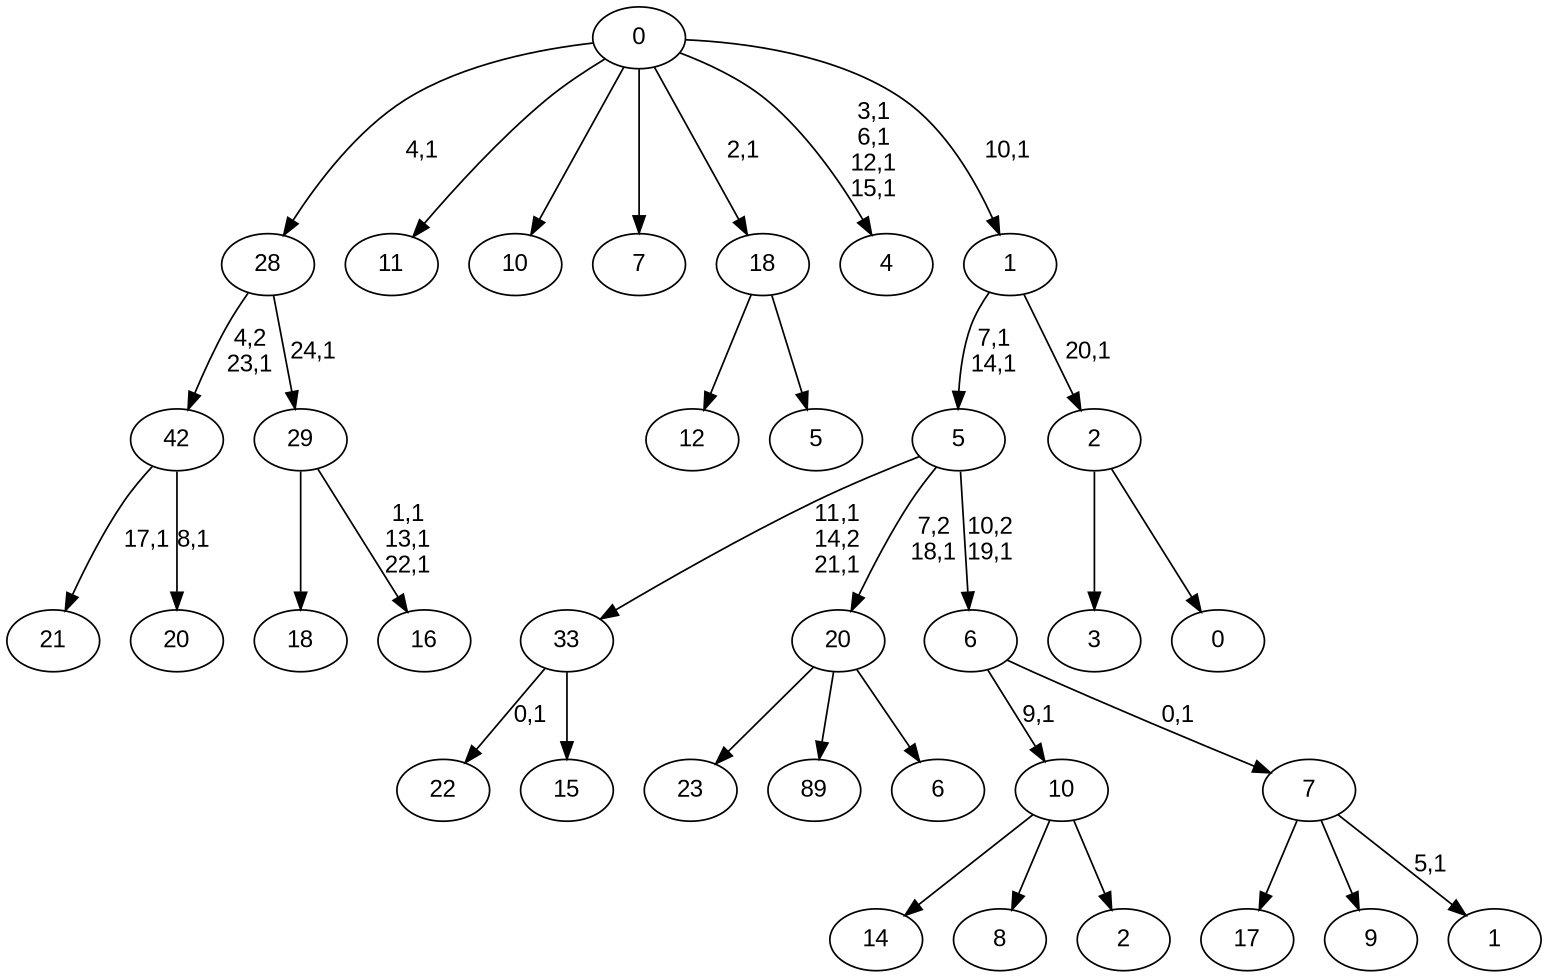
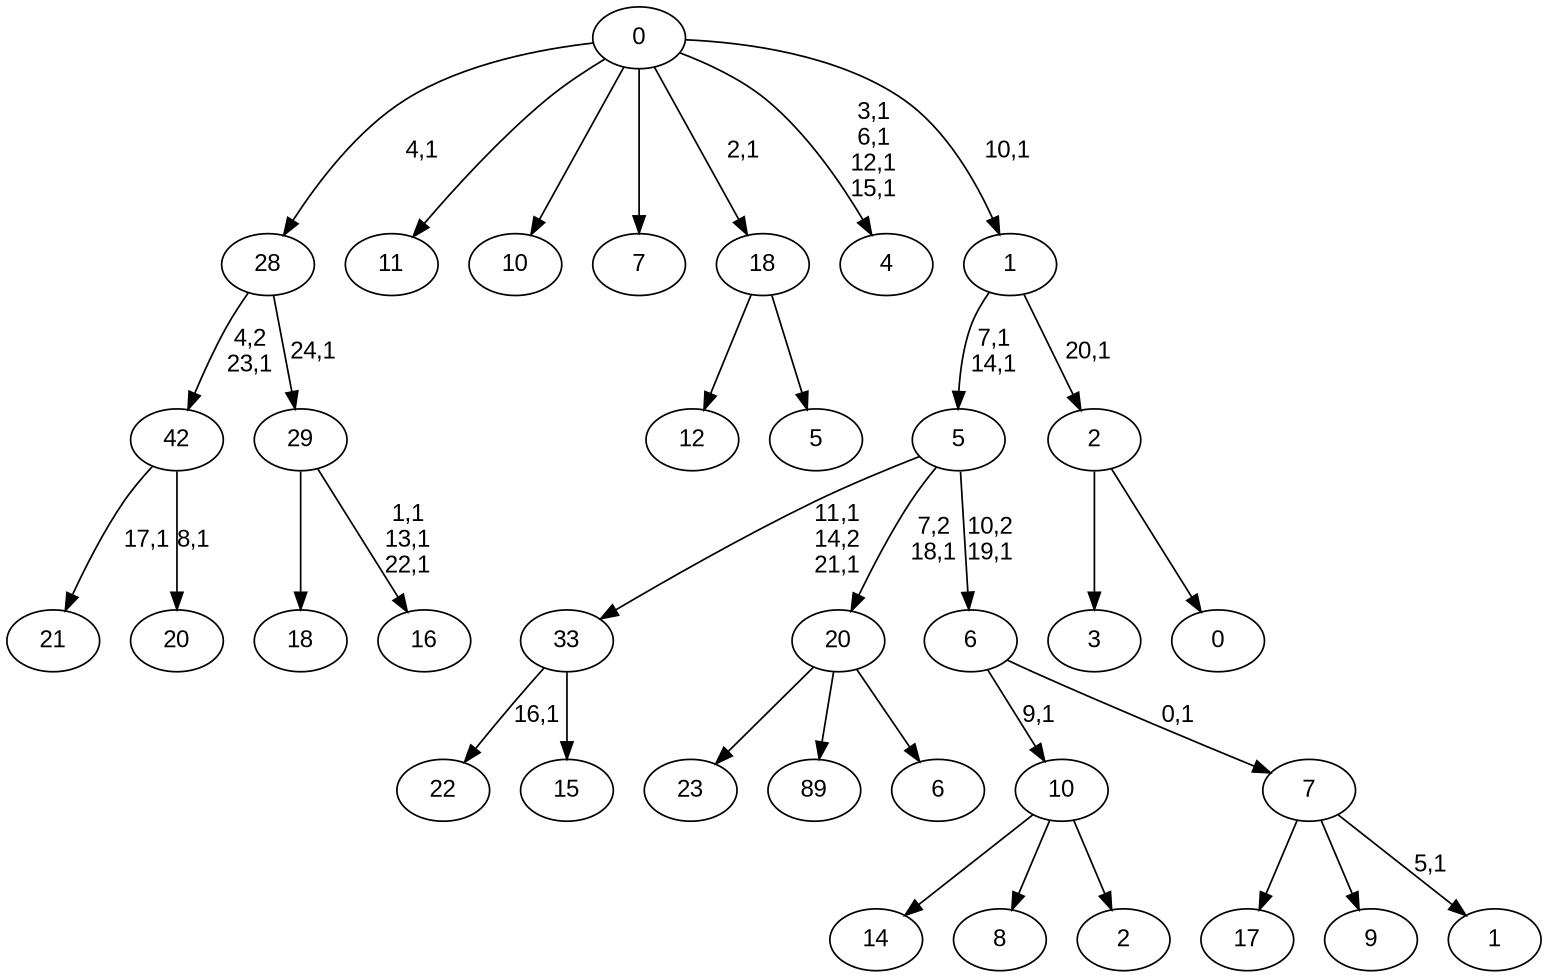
(530, 716) -> (537, 716)
